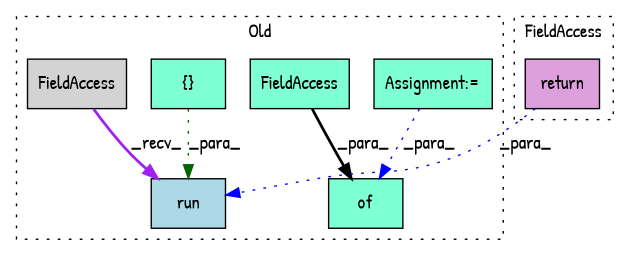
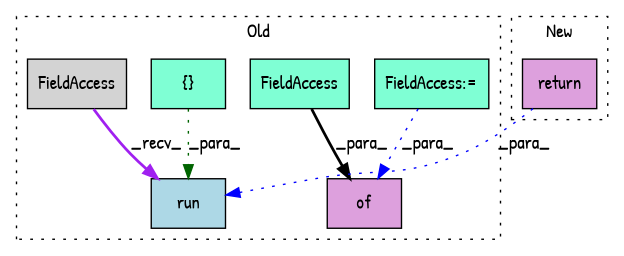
(564, 32) -> (560, 32)
(433, 84) -> (432, 84)
(366, 204) -> (364, 204)
